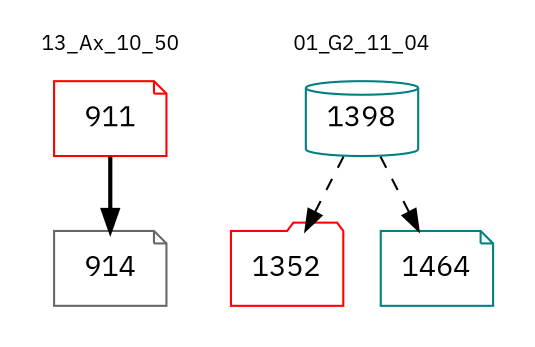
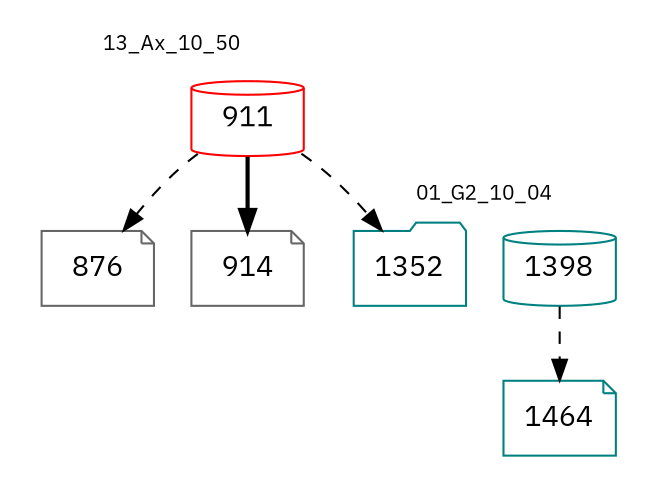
(362, 45) -> (485, 195)
(110, 119) -> (248, 119)
(329, 184) -> (351, 196)
none -> (98, 268)
(287, 268) -> (410, 268)
